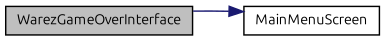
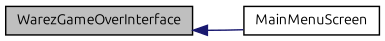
(211, 11) -> (225, 30)
